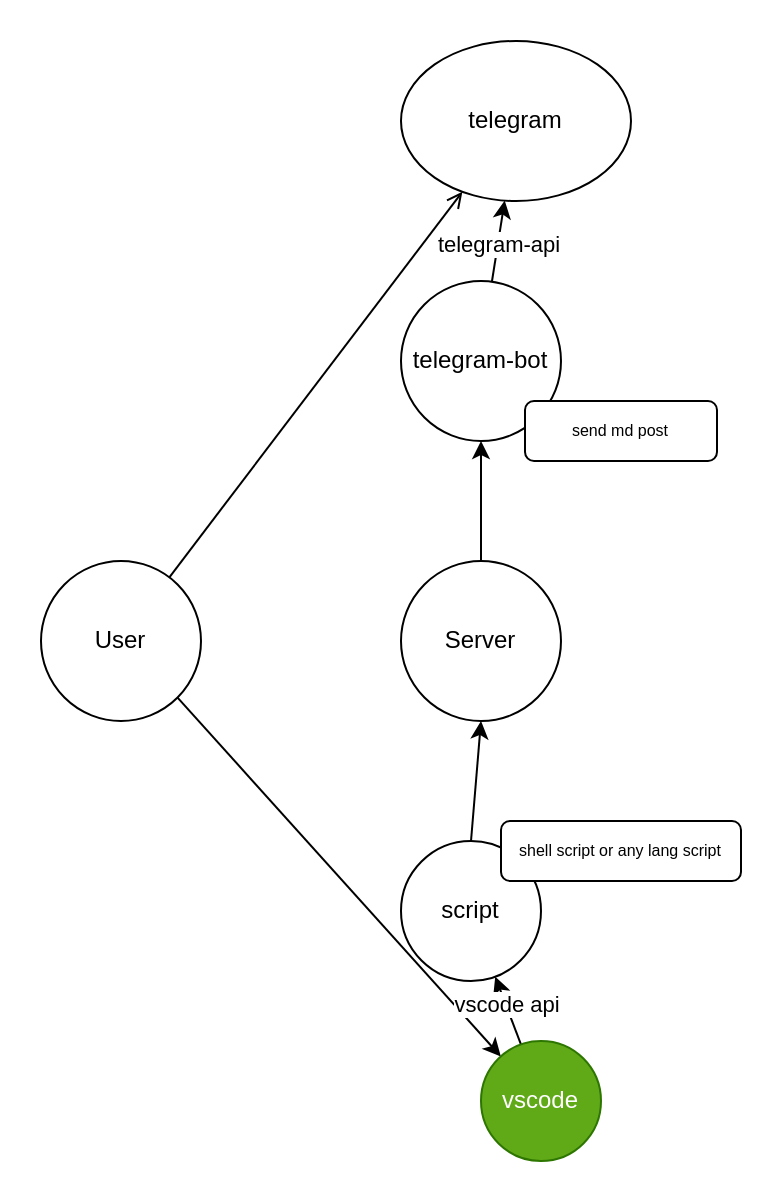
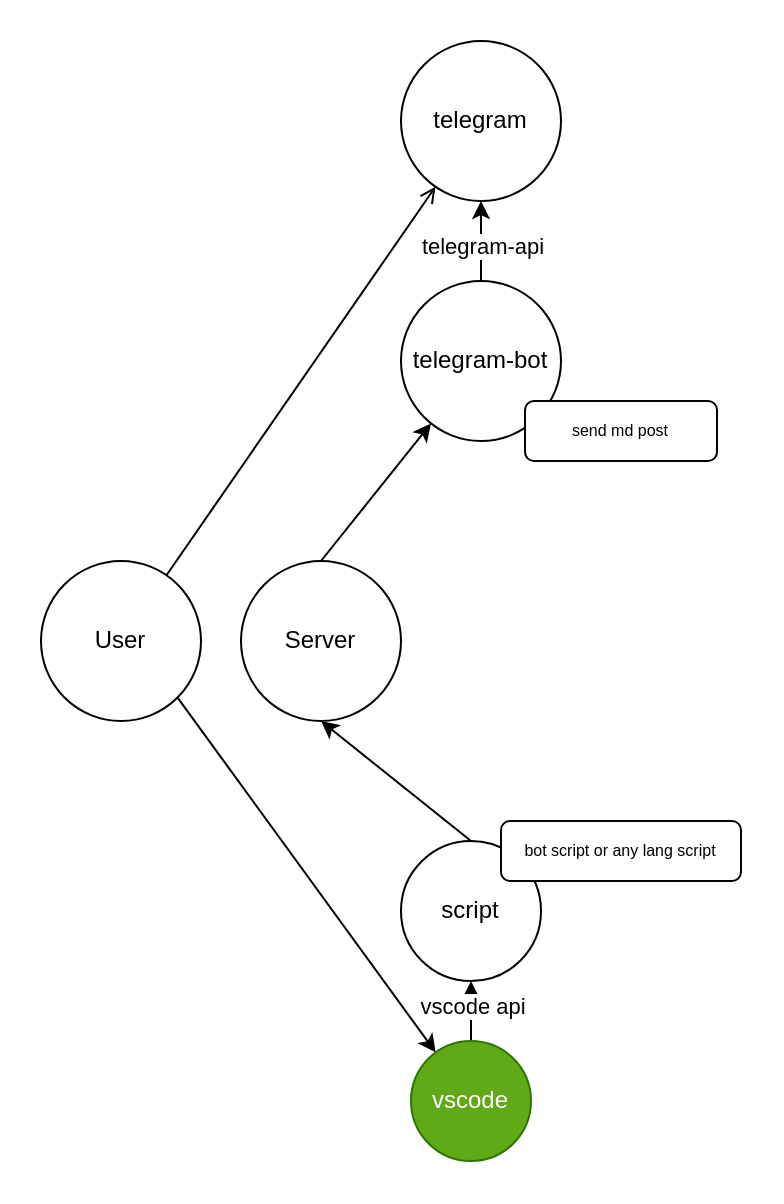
(516, 121) -> (481, 121)
(481, 641) -> (321, 641)
(621, 864) -> (621, 864)
(541, 1101) -> (471, 1101)
